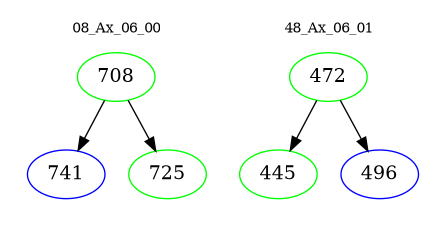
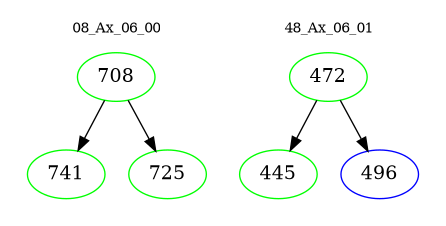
(66, 174) -> (66, 174)
